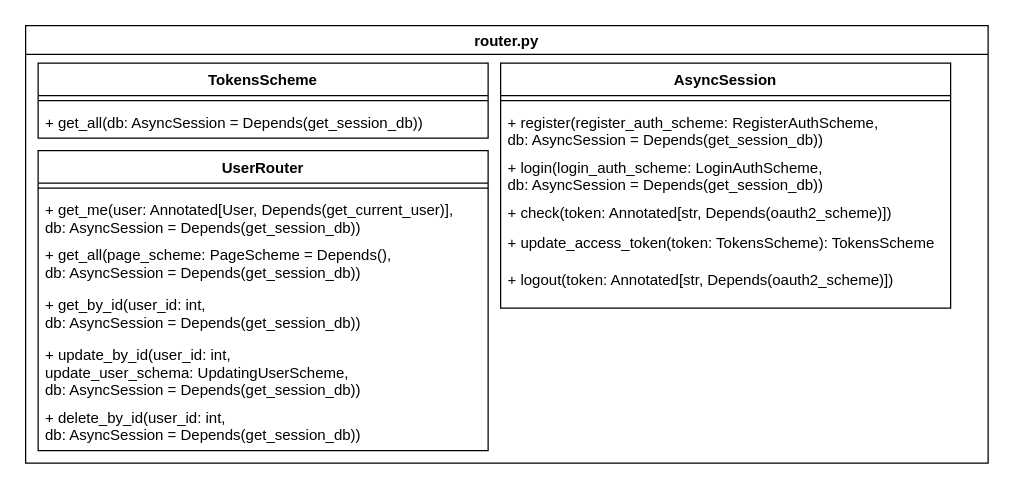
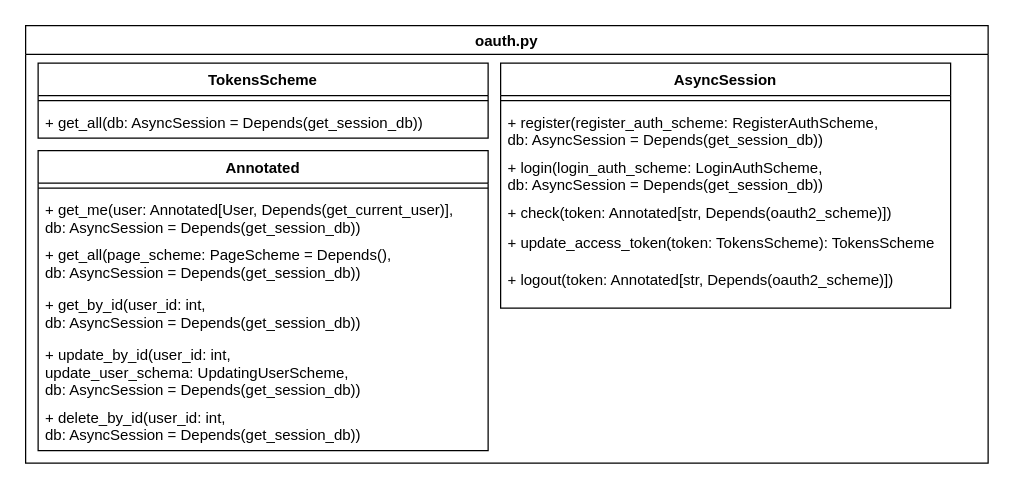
(506, 41) -> (506, 41)
(263, 168) -> (263, 168)
